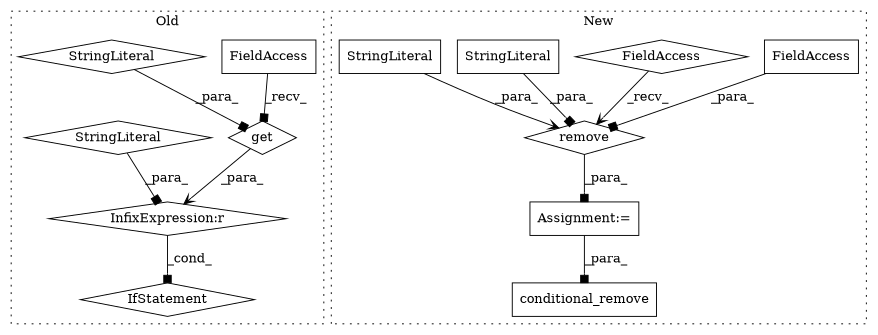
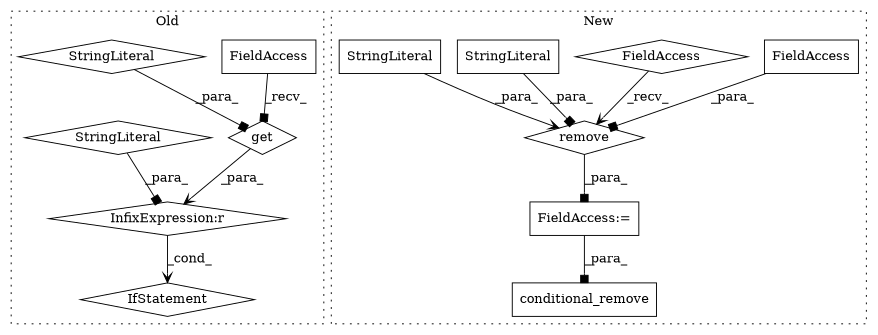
(584, 219) -> (584, 219)
(168, 254) -> (168, 254)
